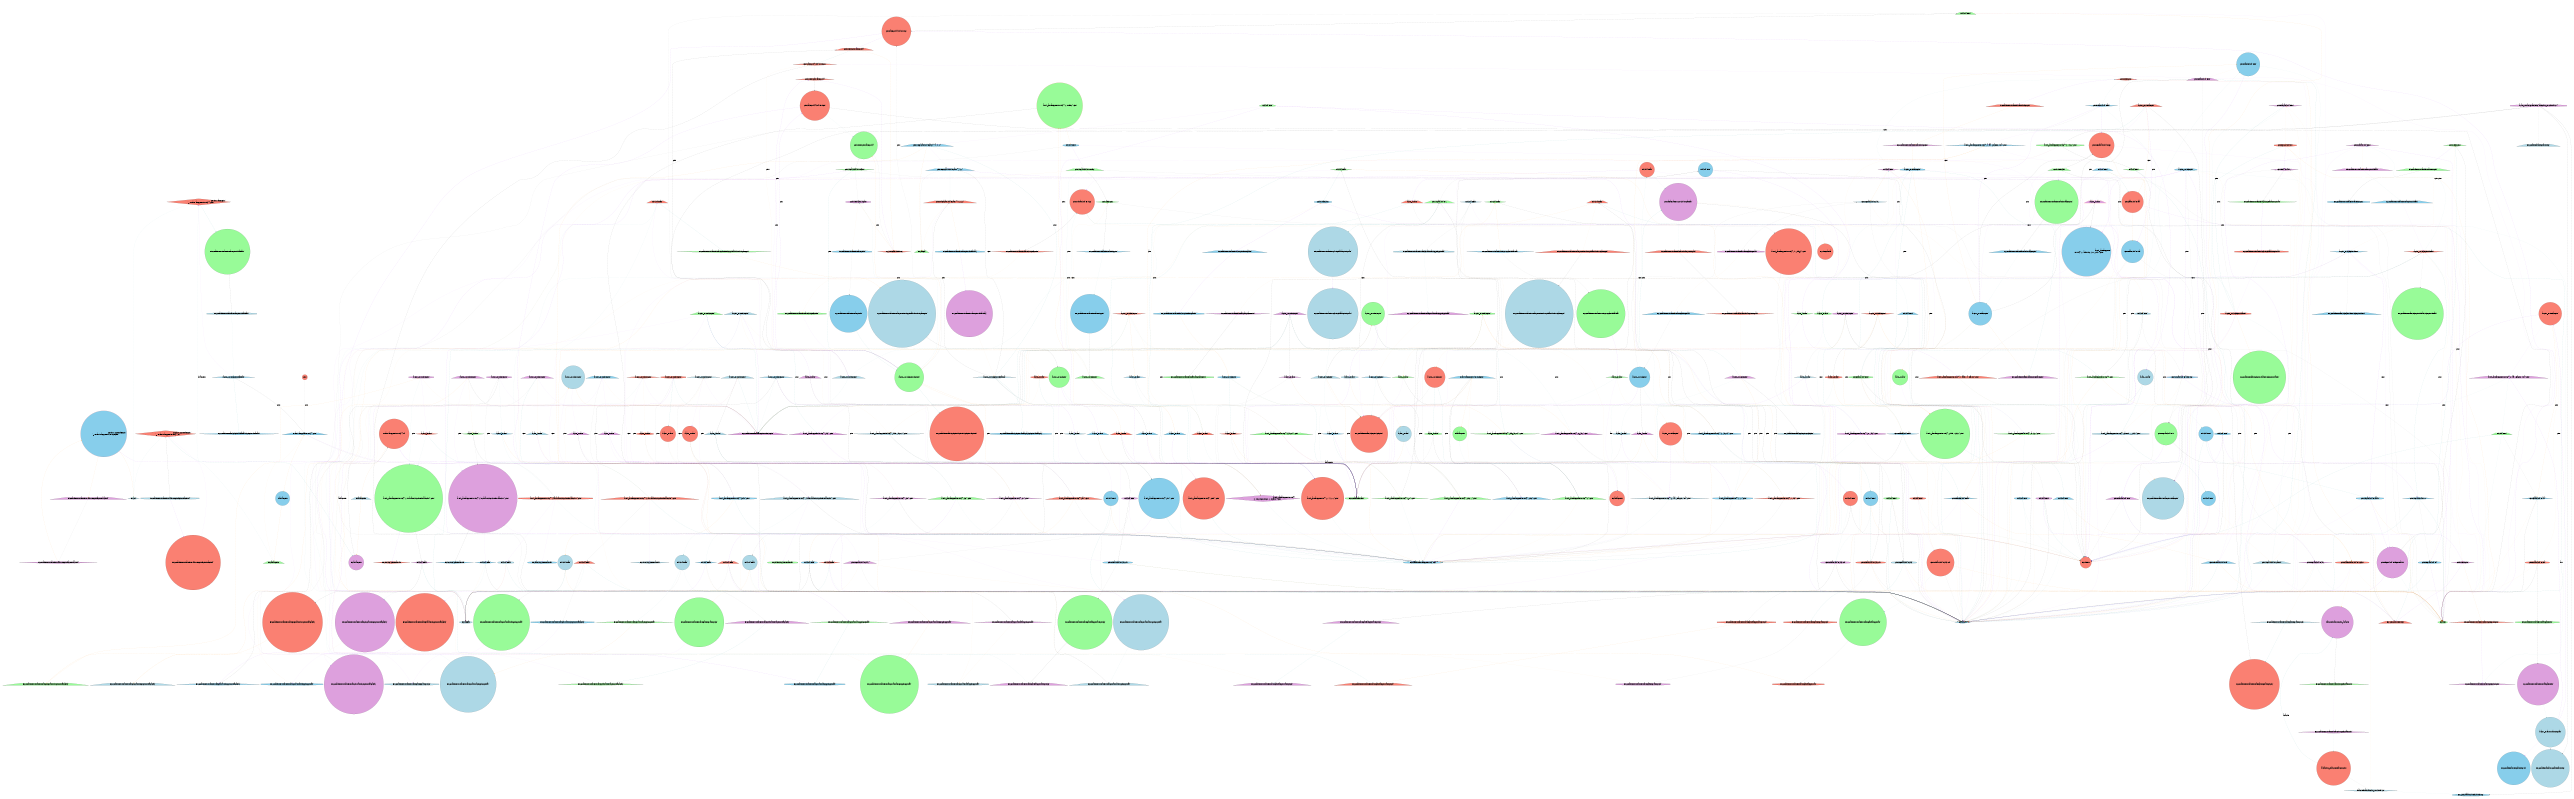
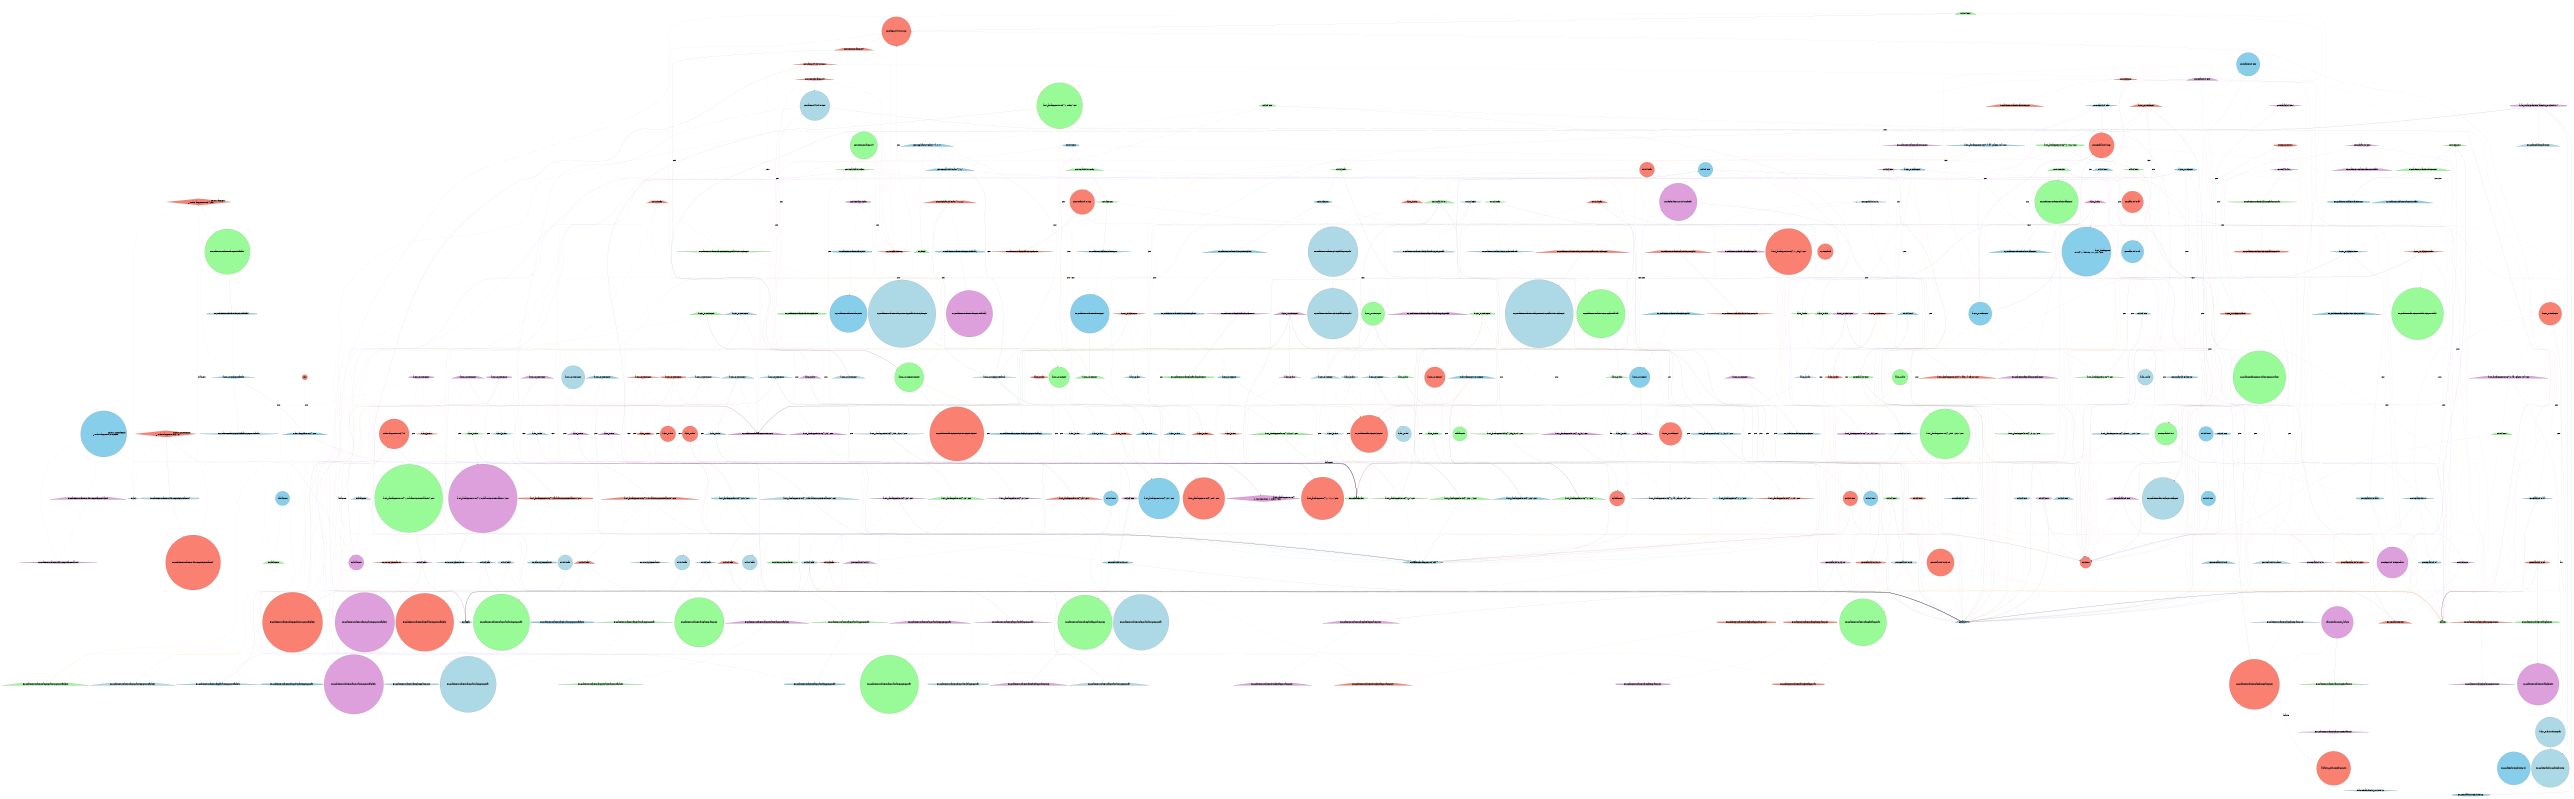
(815, 106) -> (815, 106)
